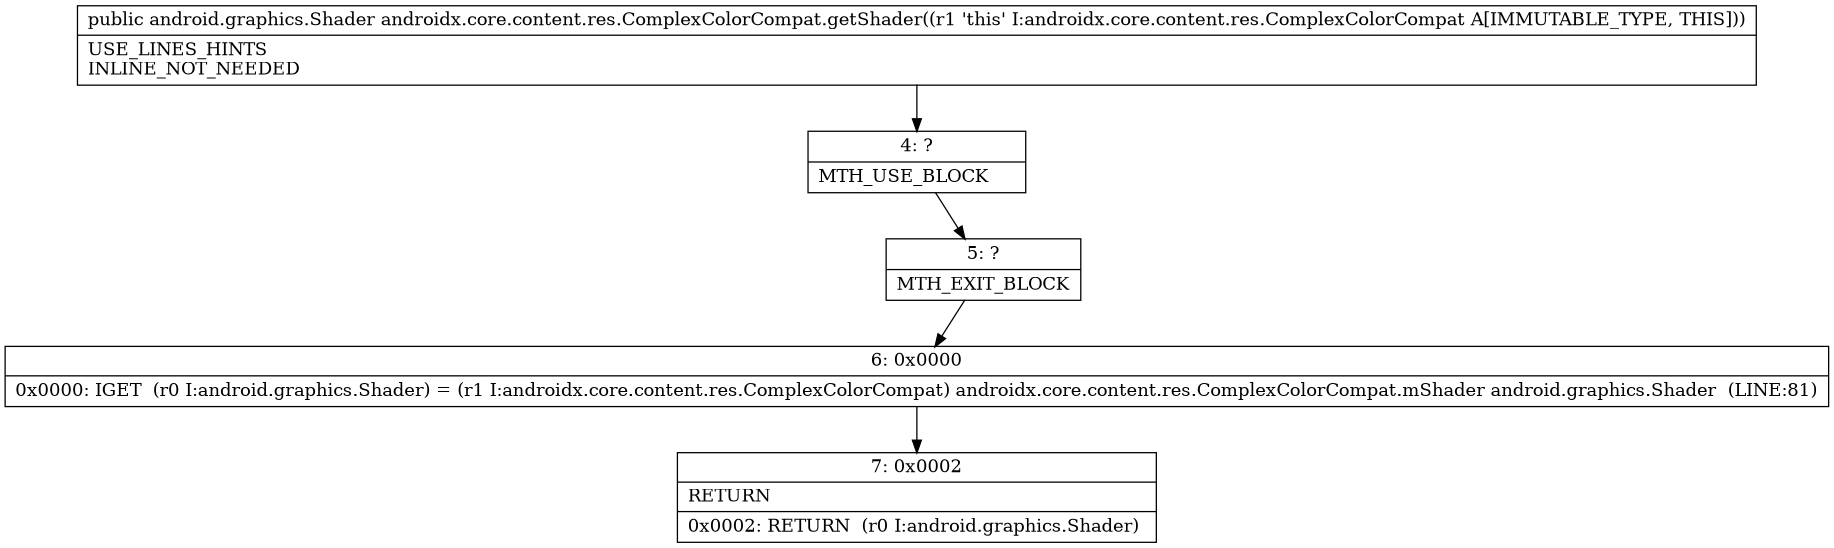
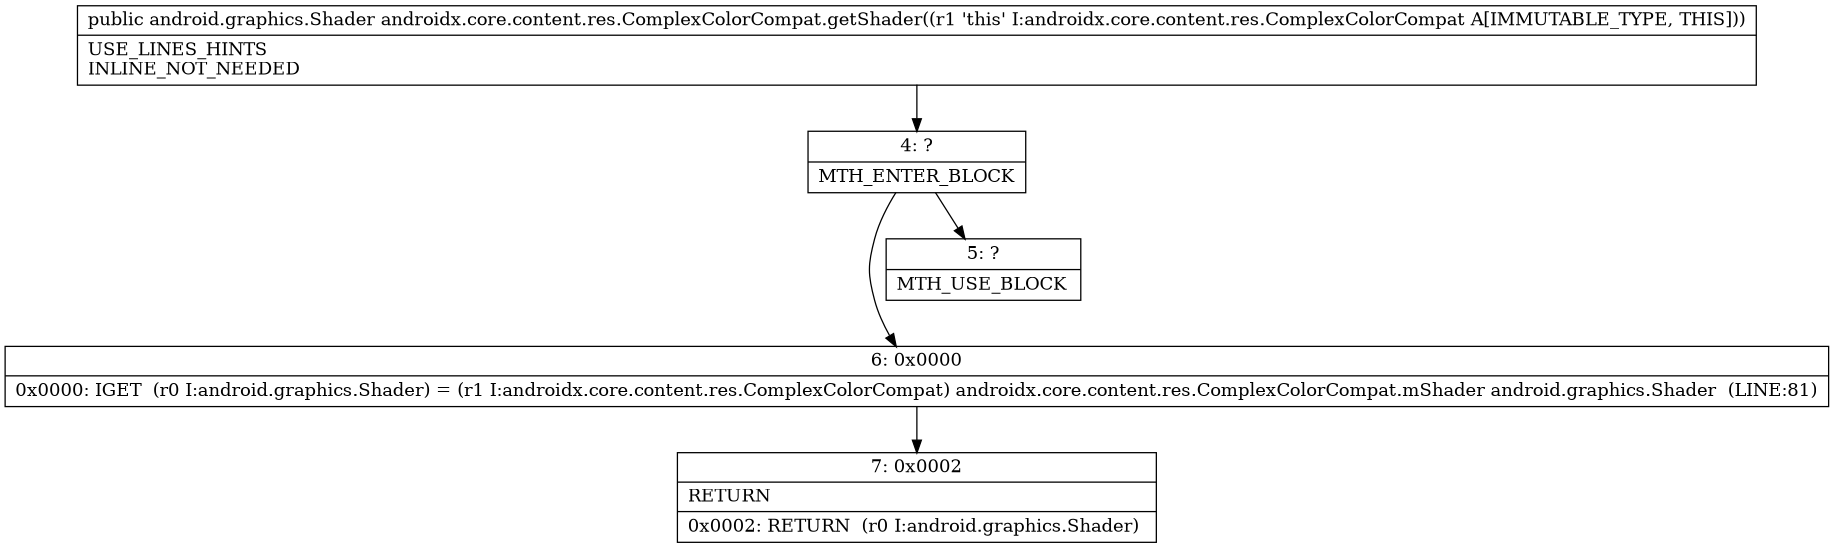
(903, 177) -> (917, 177)
(983, 284) -> (982, 284)
(953, 318) -> (870, 263)
